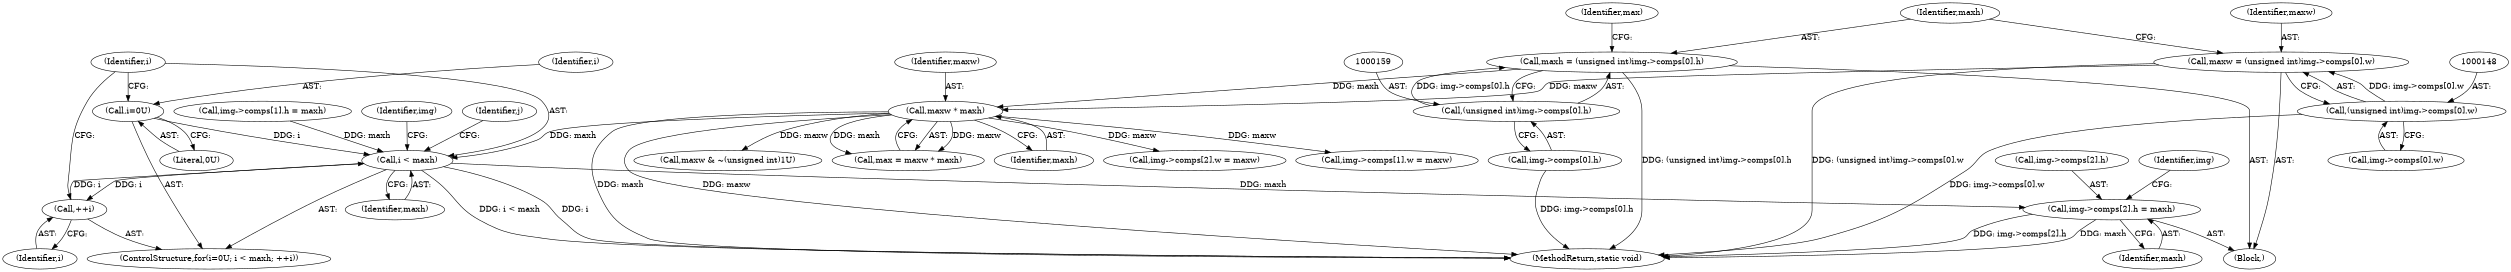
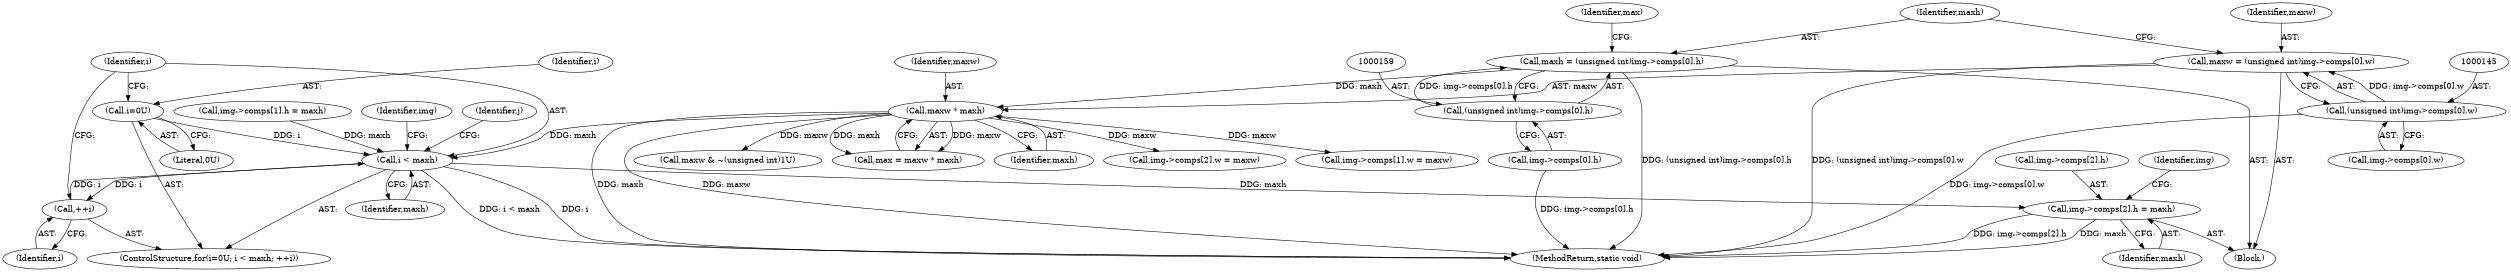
(2479, 62) -> (2479, 62)
(1573, 87) -> (1575, 87)
